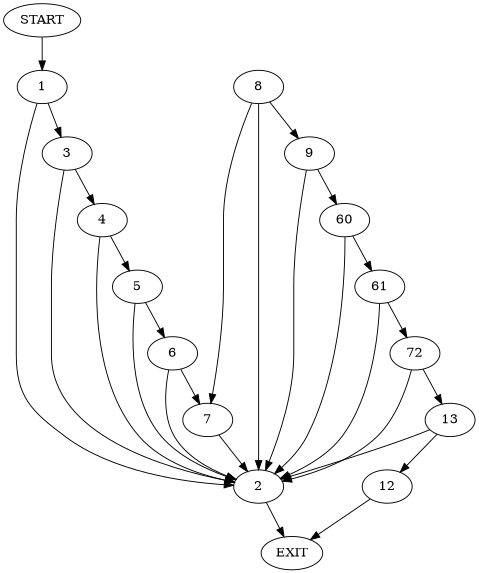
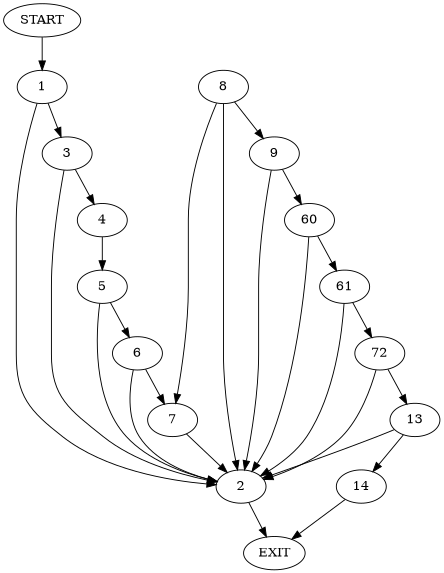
(112, 389) -> none
(387, 487) -> (361, 487)
